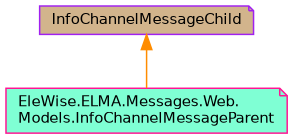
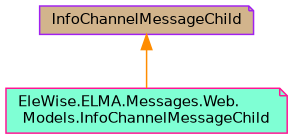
(147, 111) -> (147, 111)
